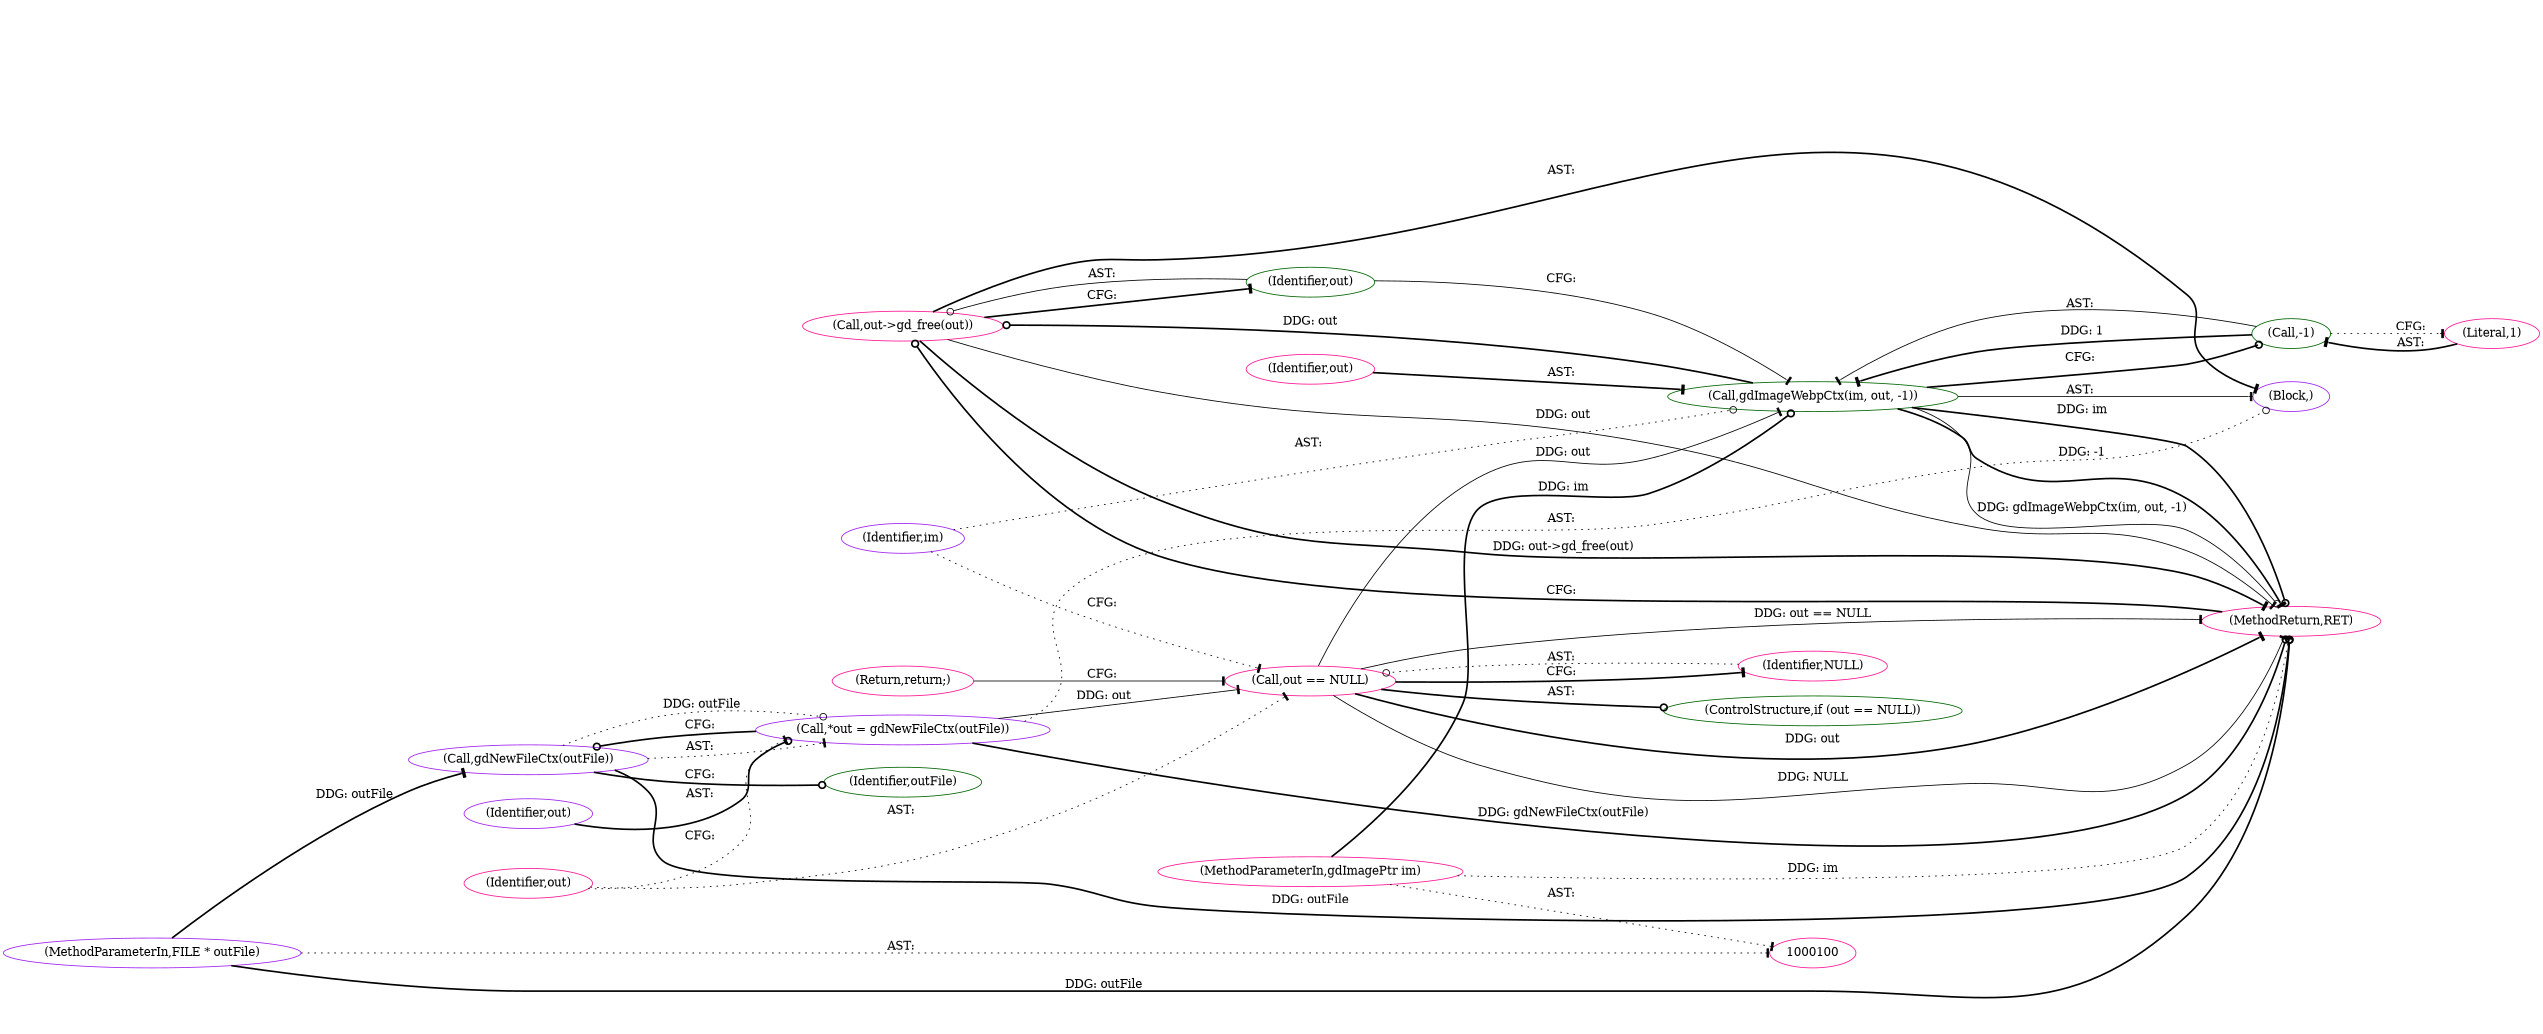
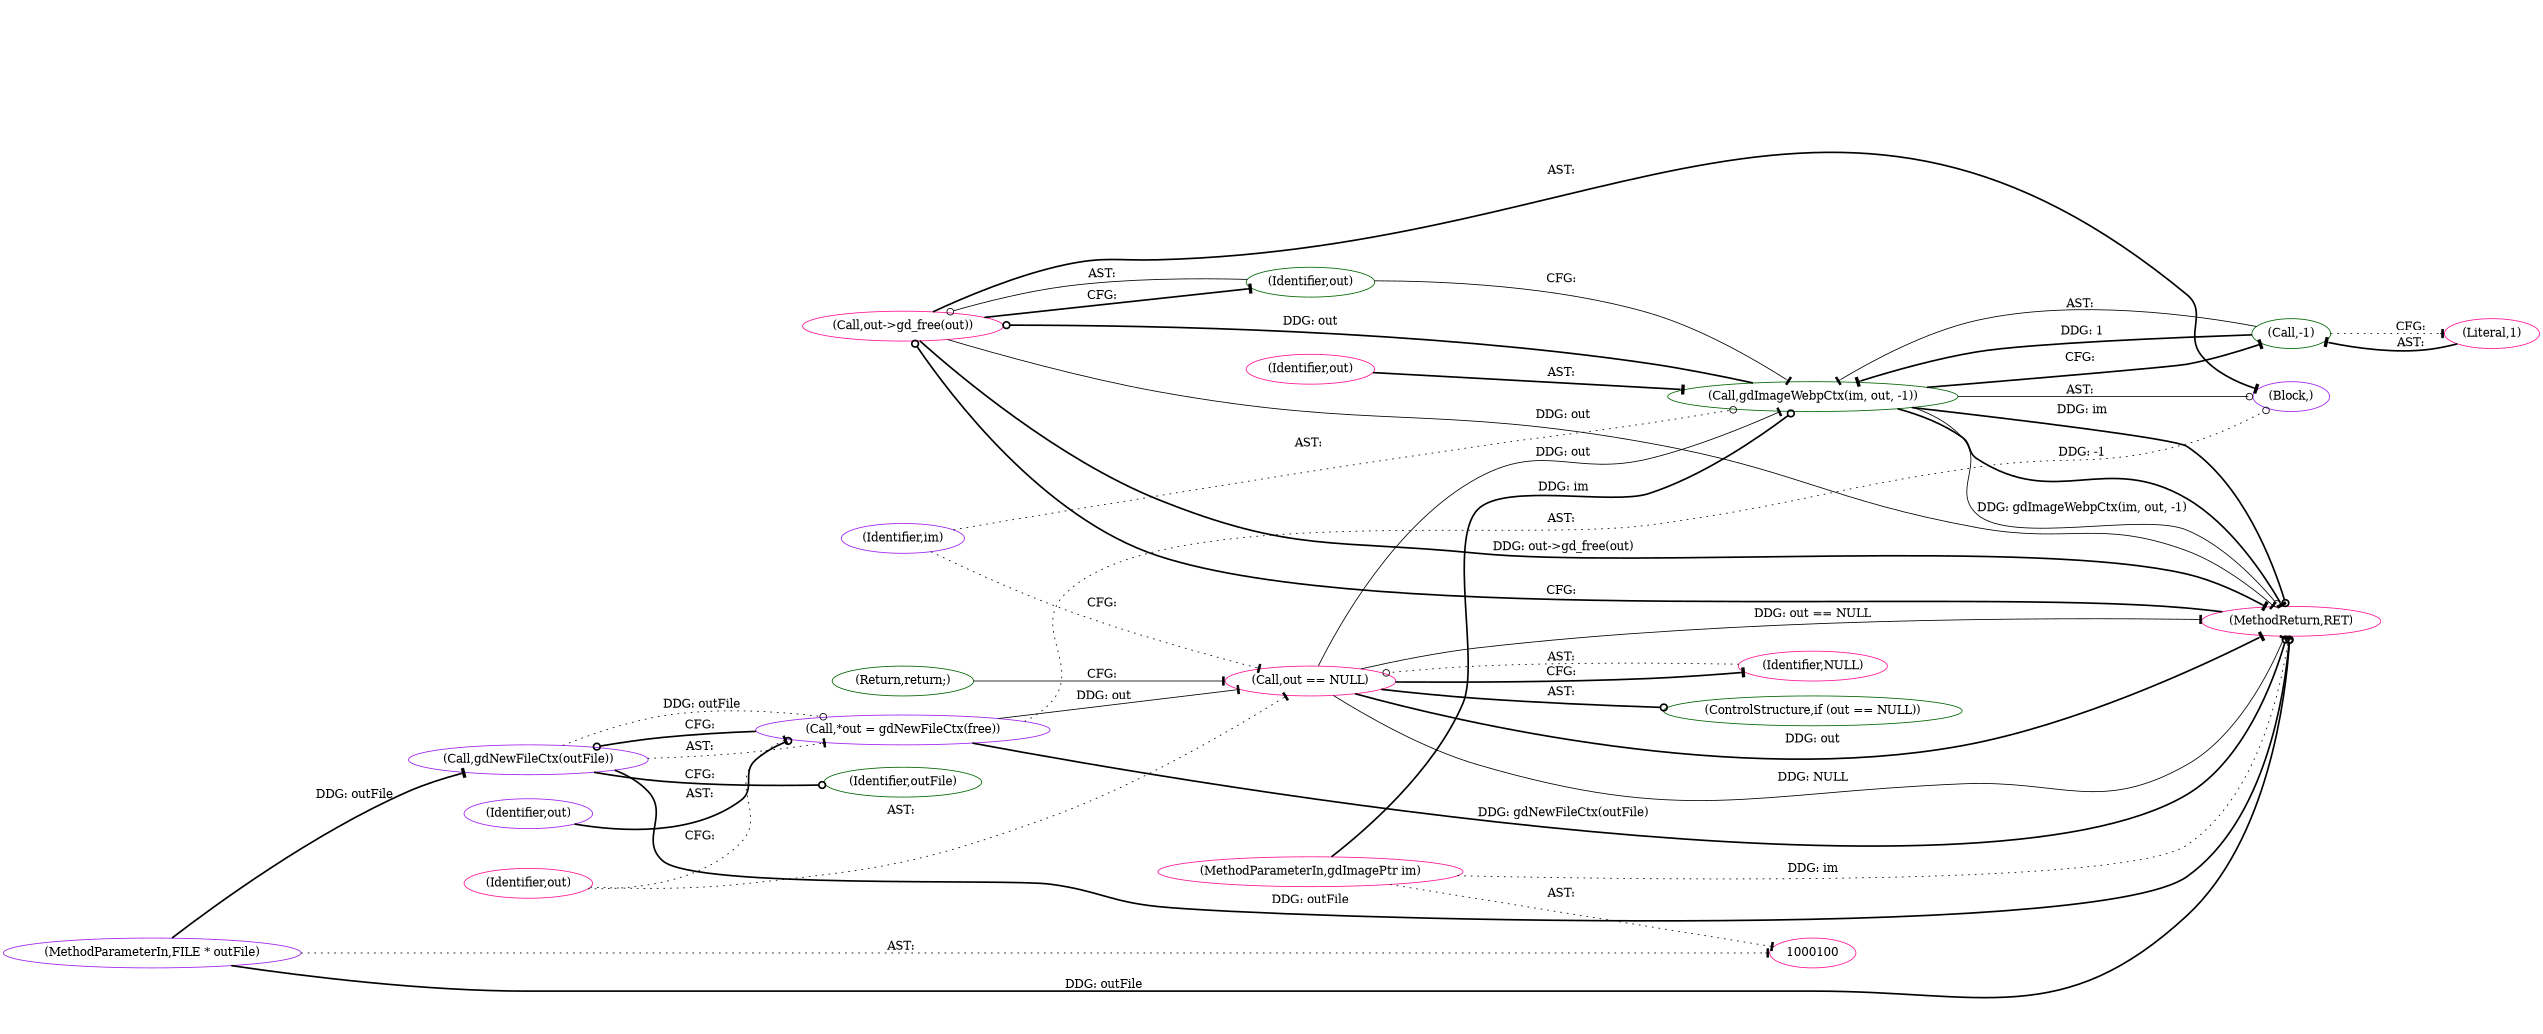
(2094, 373) -> (2094, 373)
(2103, 397) -> (2103, 397)
(903, 681) -> (903, 681)
(903, 730) -> (903, 730)
